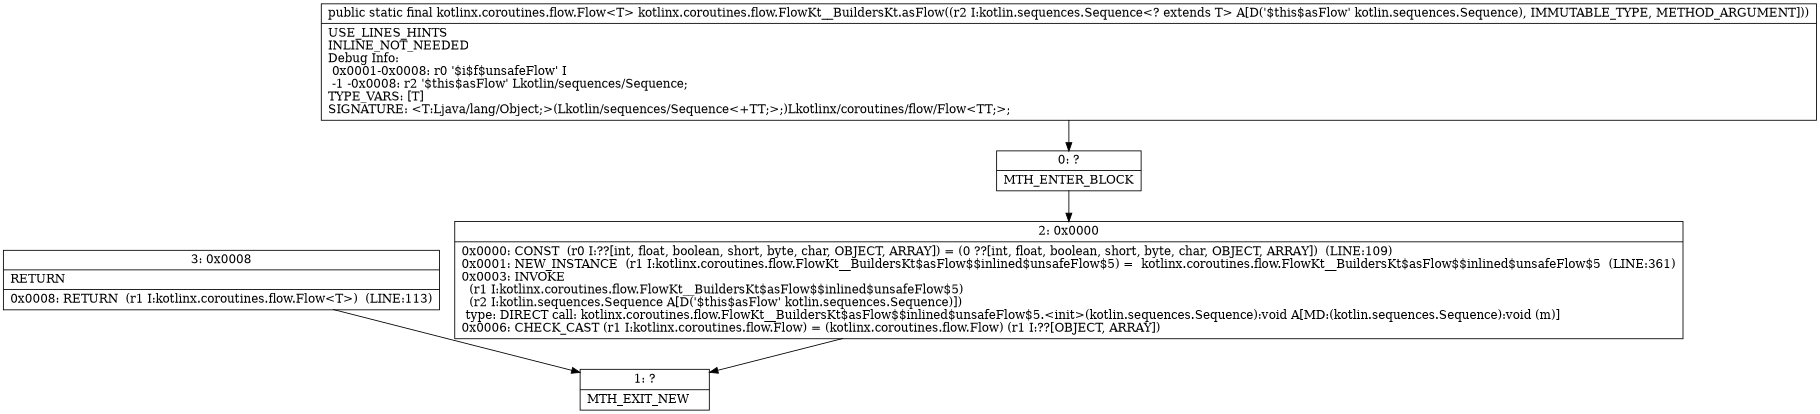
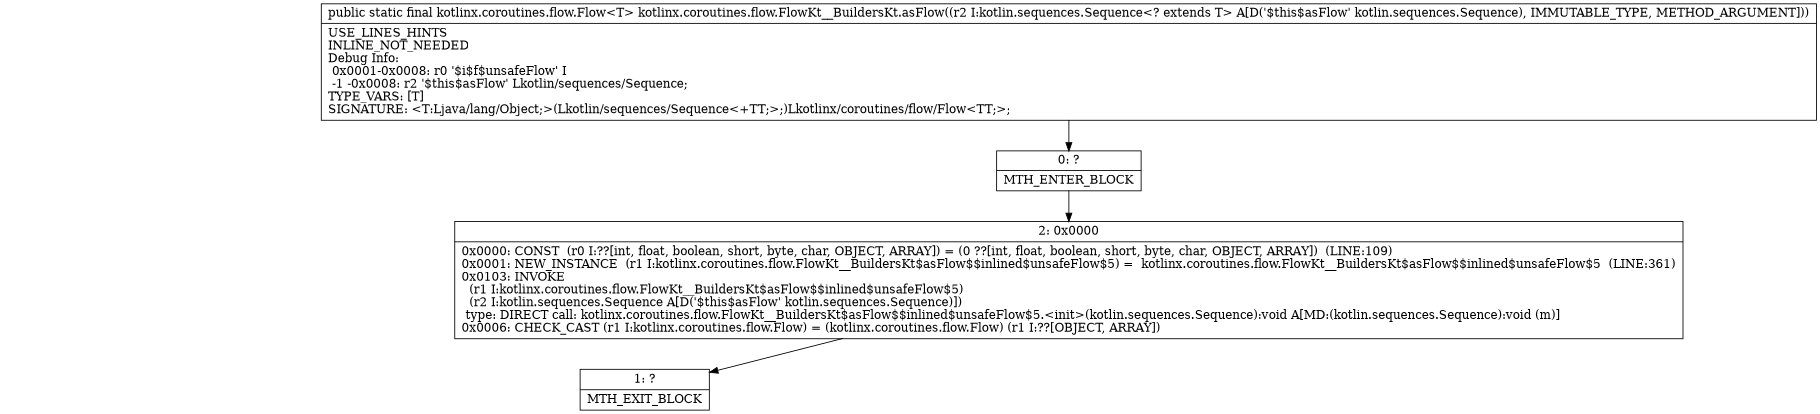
(517, 277) -> (517, 277)
(221, 280) -> none
(638, 400) -> (645, 400)
